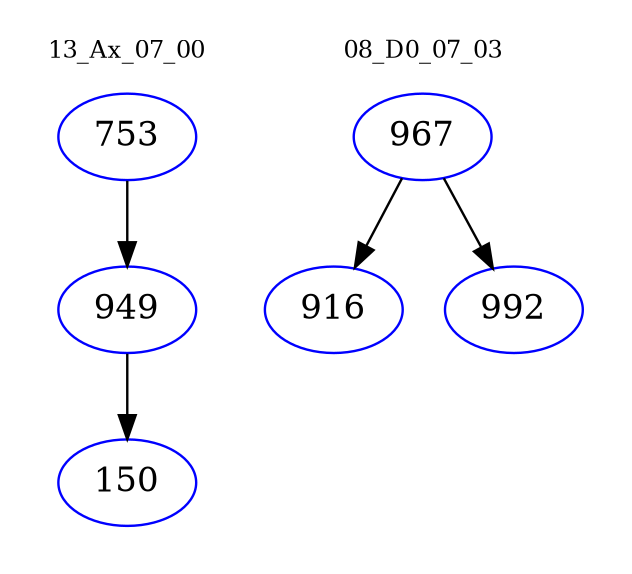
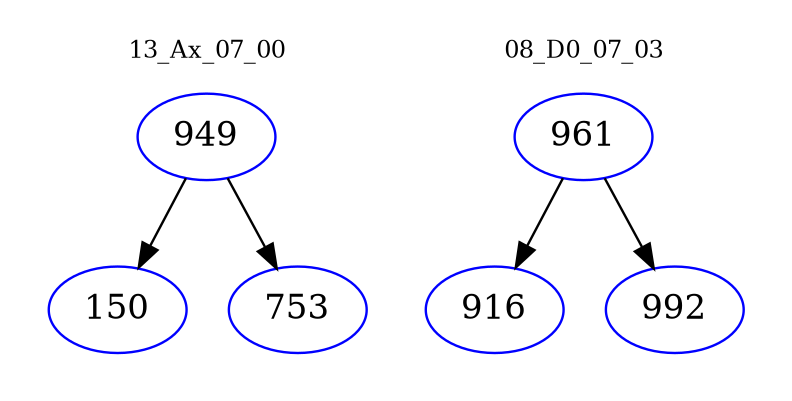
(423, 137) -> (584, 137)
(127, 212) -> (246, 213)
